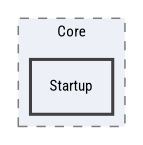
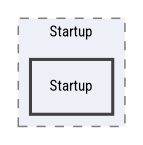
(72, 33) -> (72, 33)
